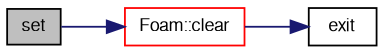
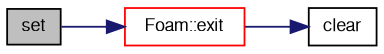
(185, 27) -> (185, 27)
(343, 27) -> (343, 27)
